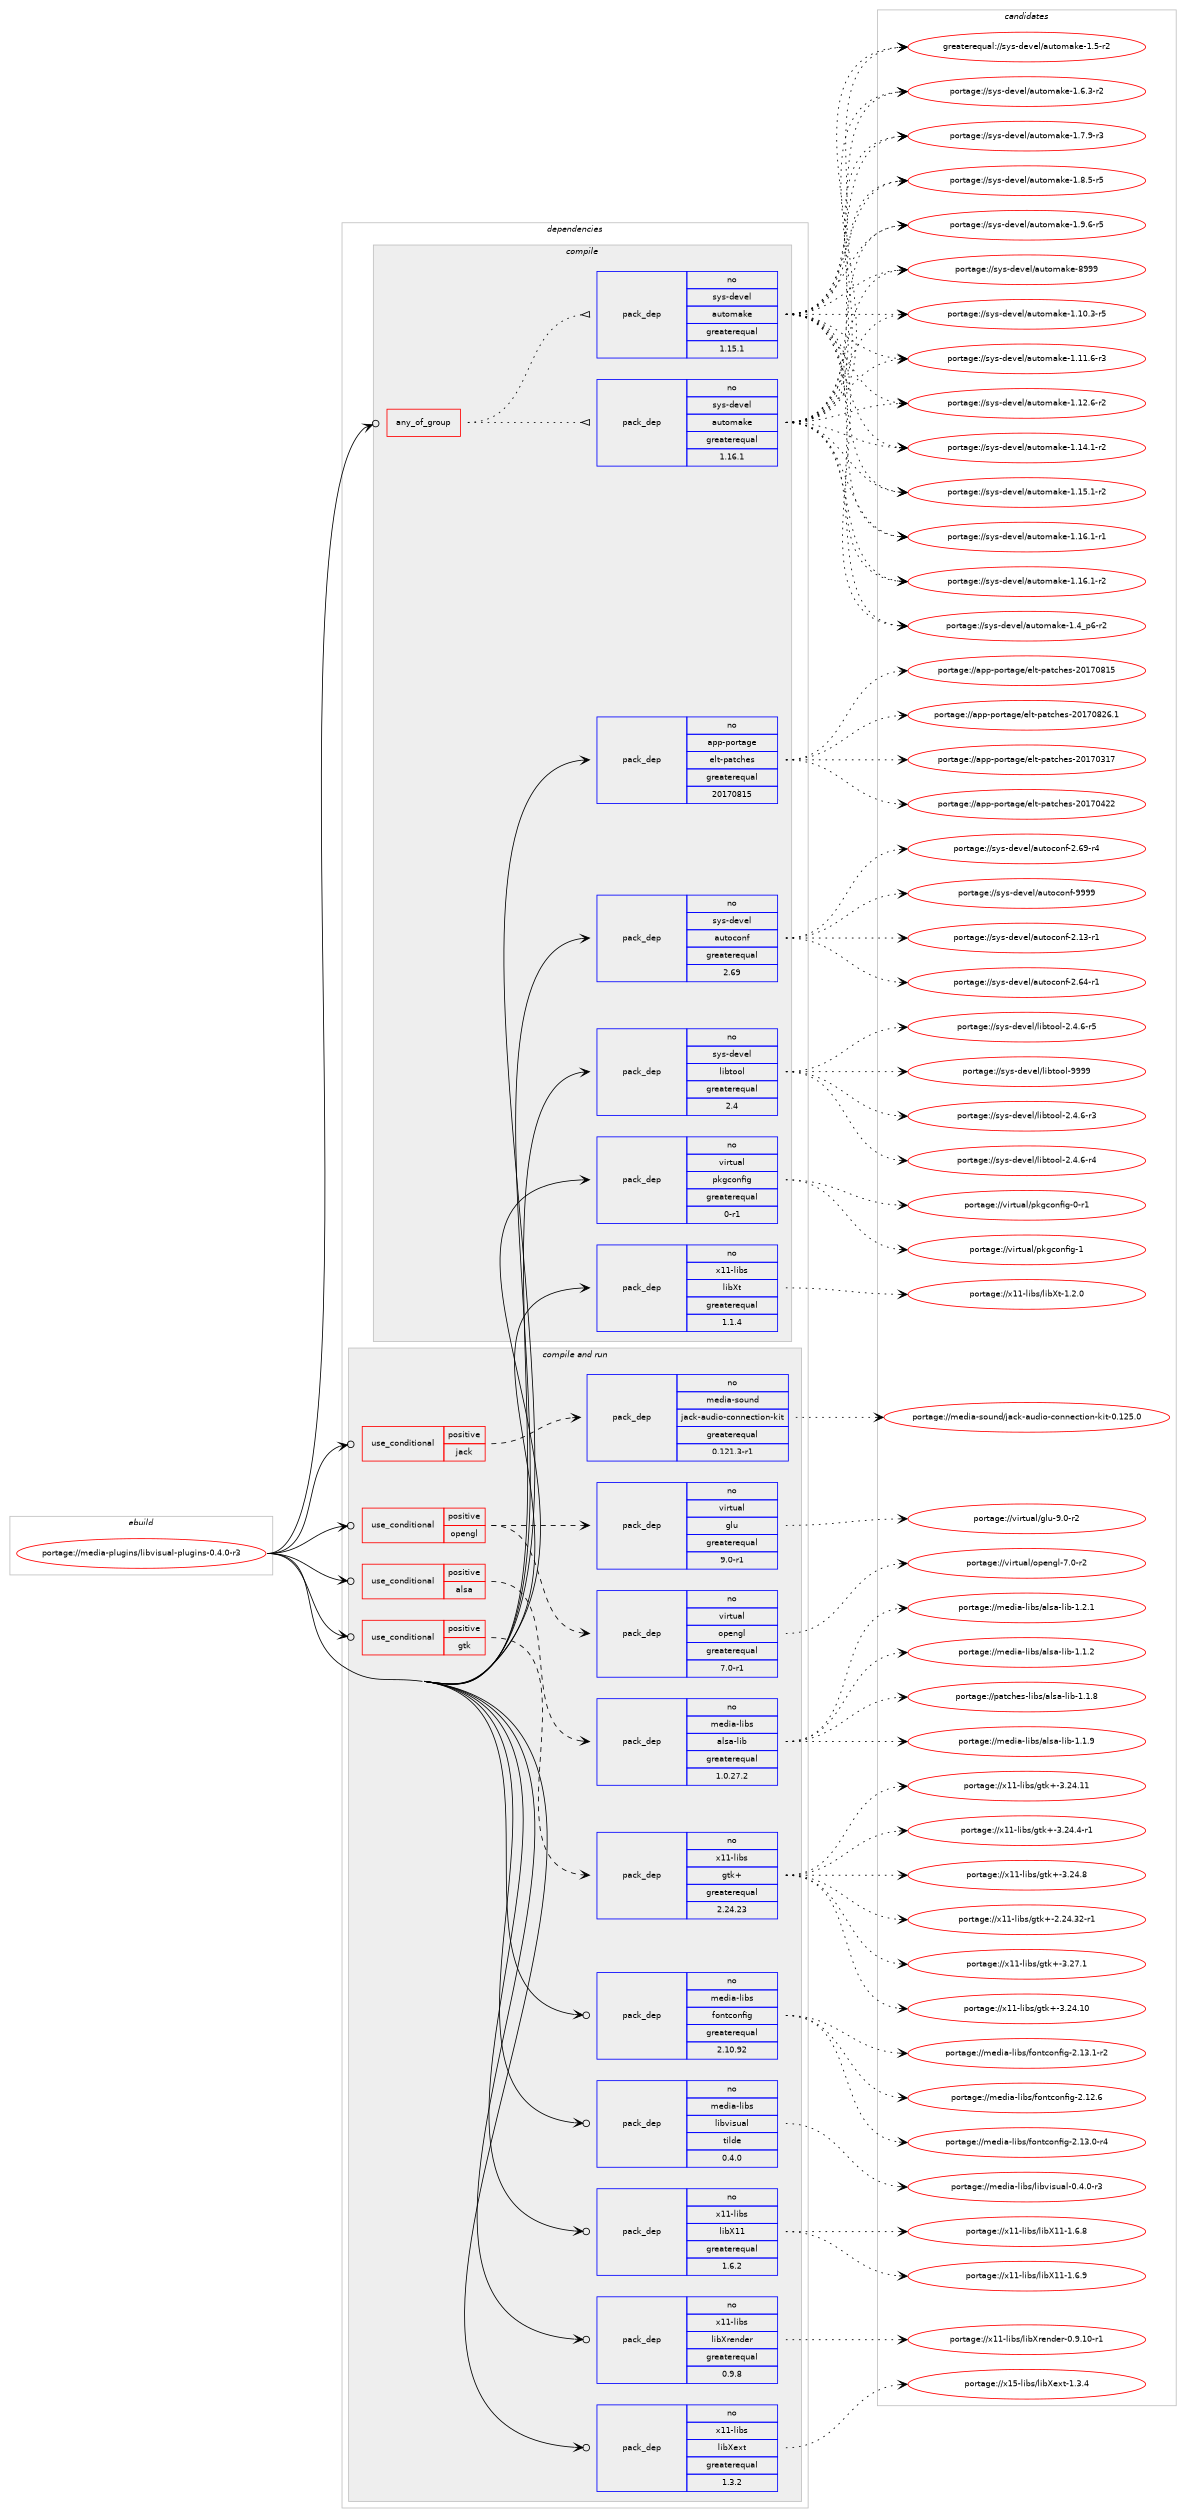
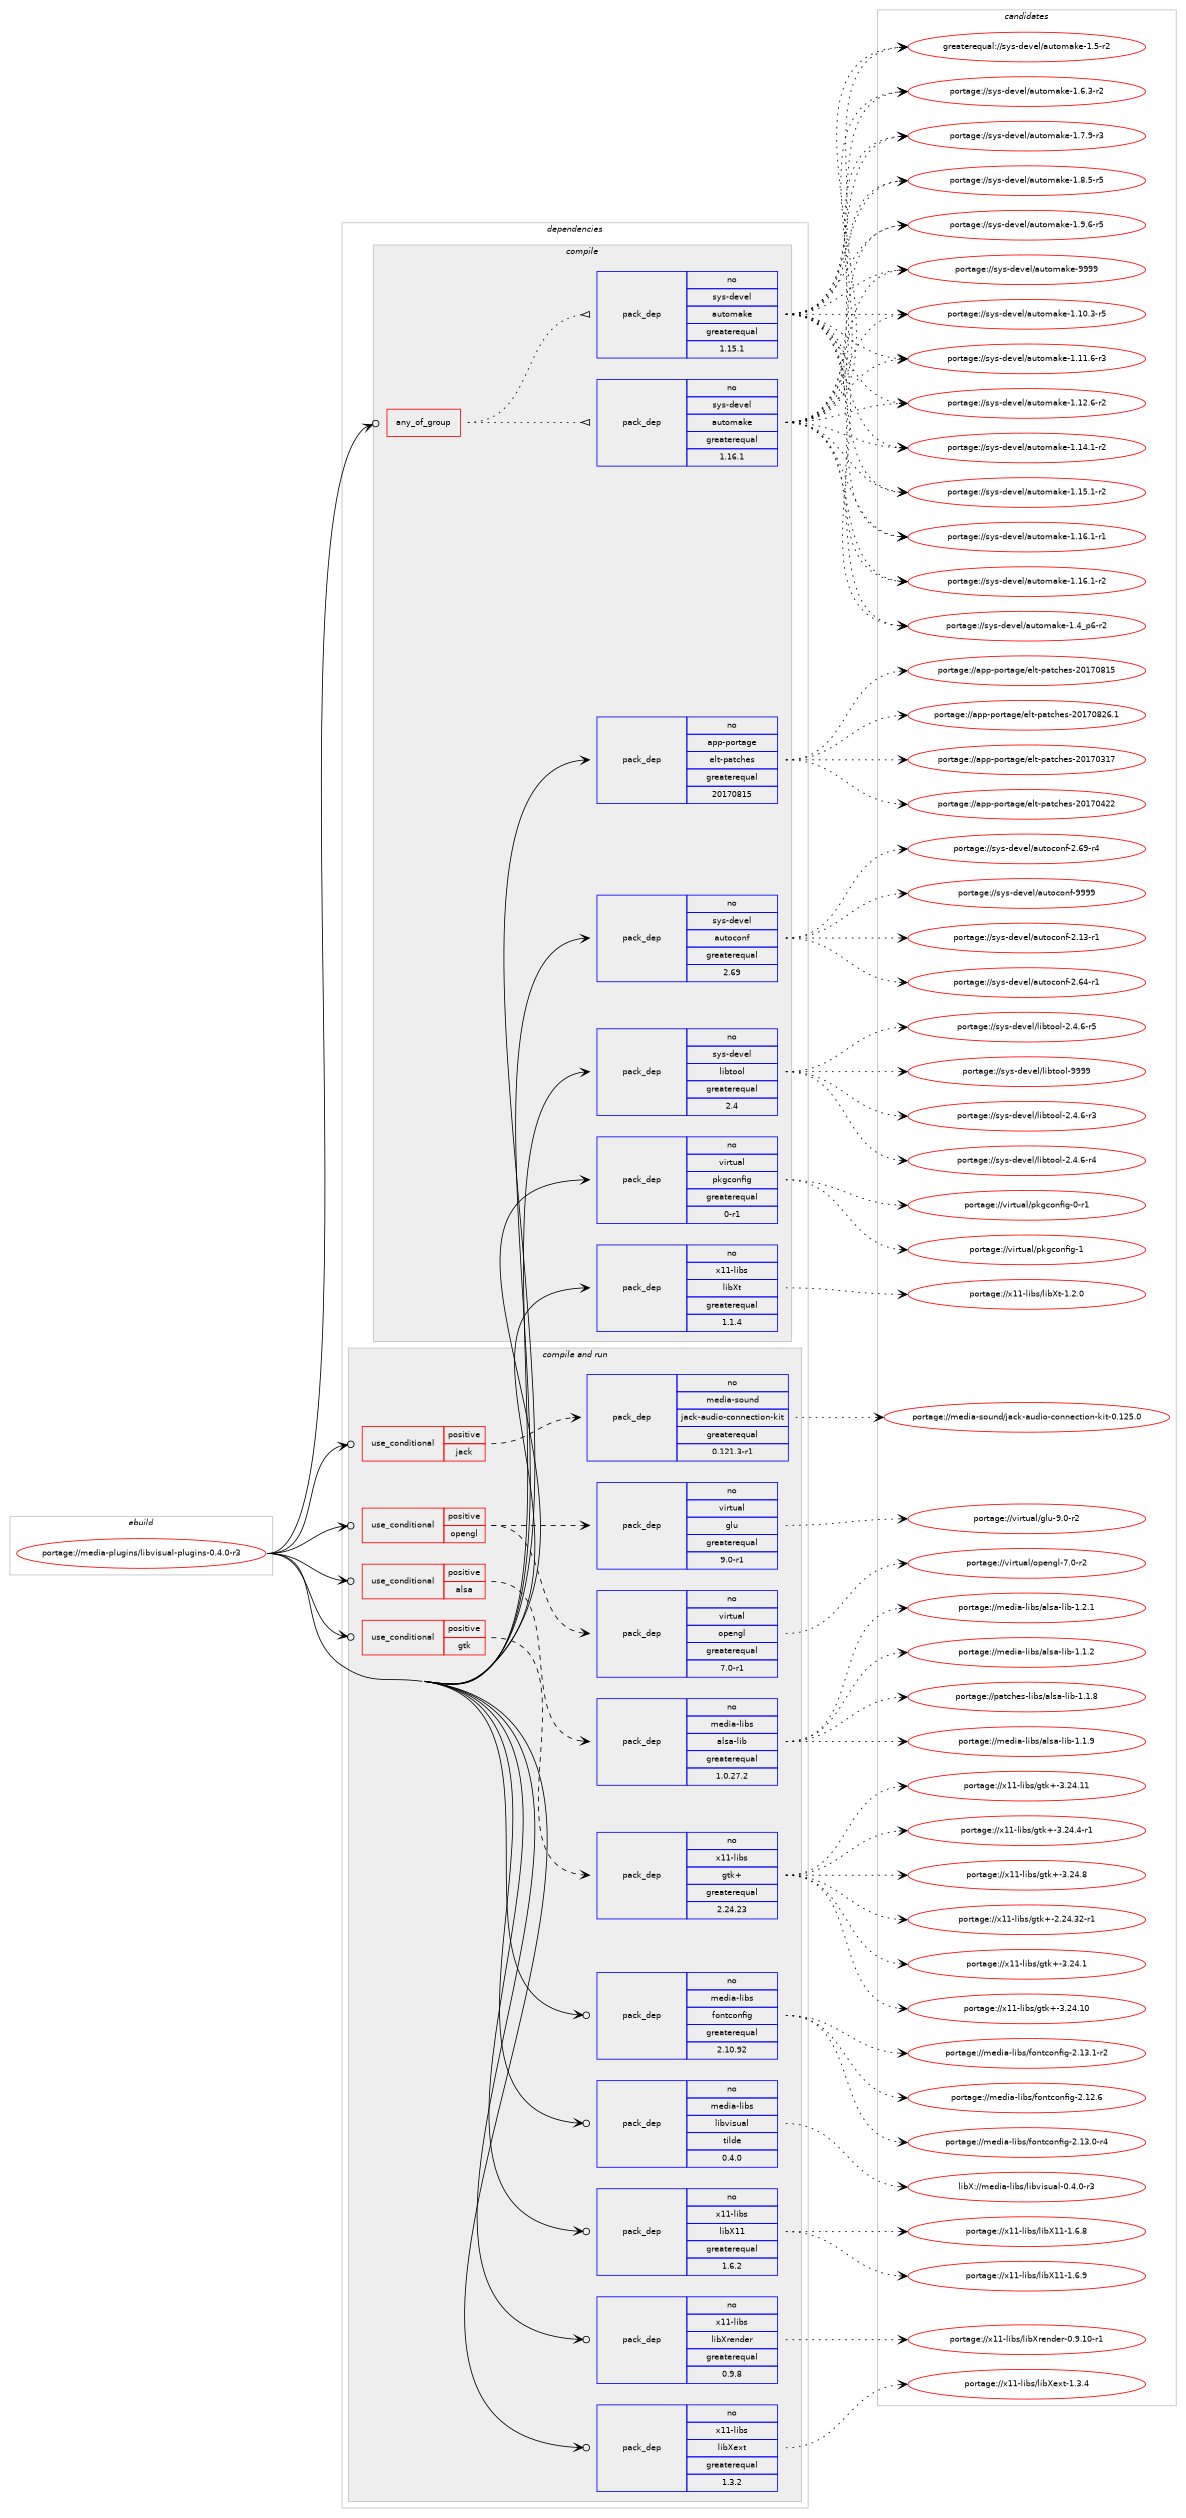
(1027, 270) -> (1027, 270)
(1027, 1964) -> (1027, 1964)
(1027, 2187) -> (1027, 2187)
(1027, 2384) -> (1027, 2384)
